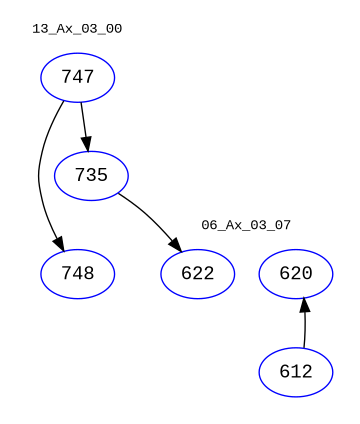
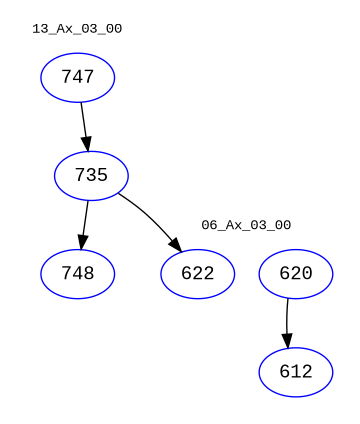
(39, 169) -> (86, 218)
(247, 226) -> (247, 226)
(305, 330) -> (287, 316)
